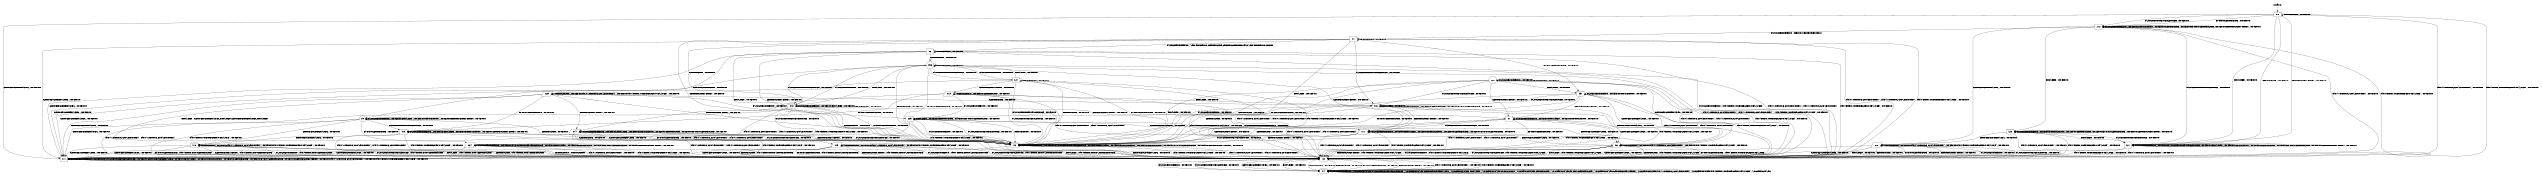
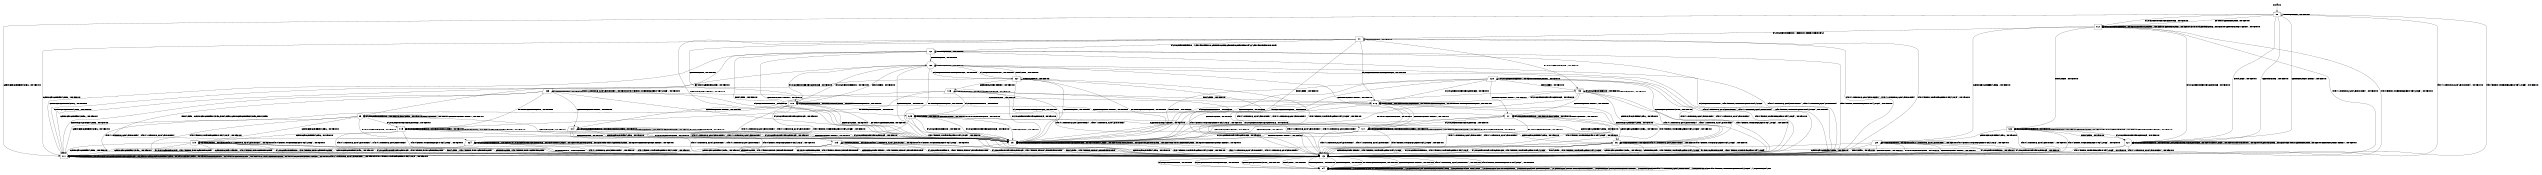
(1493, 80) -> (1492, 79)
